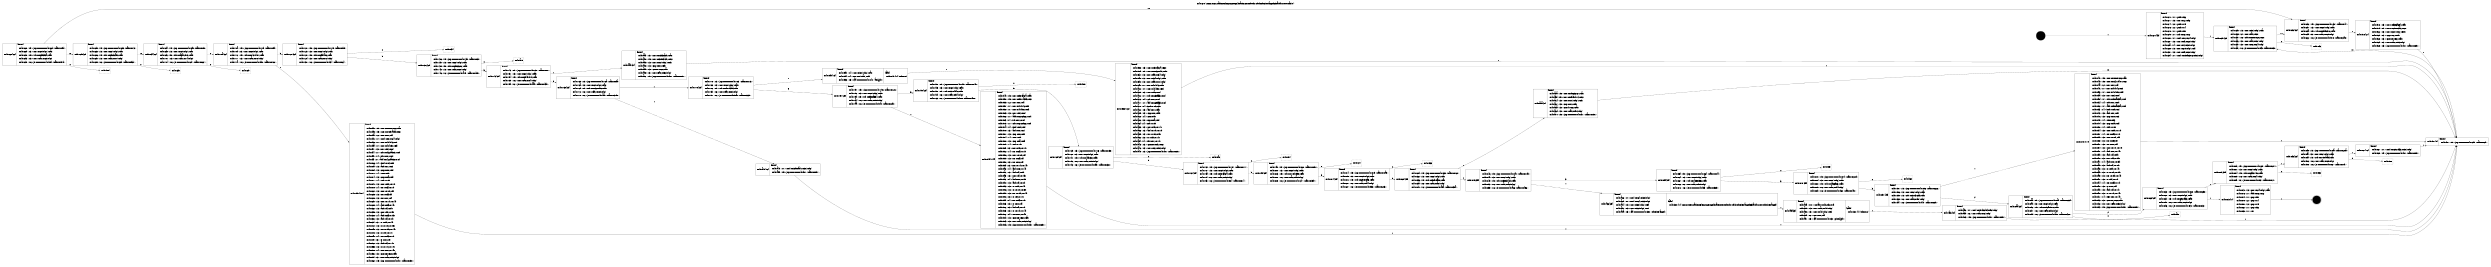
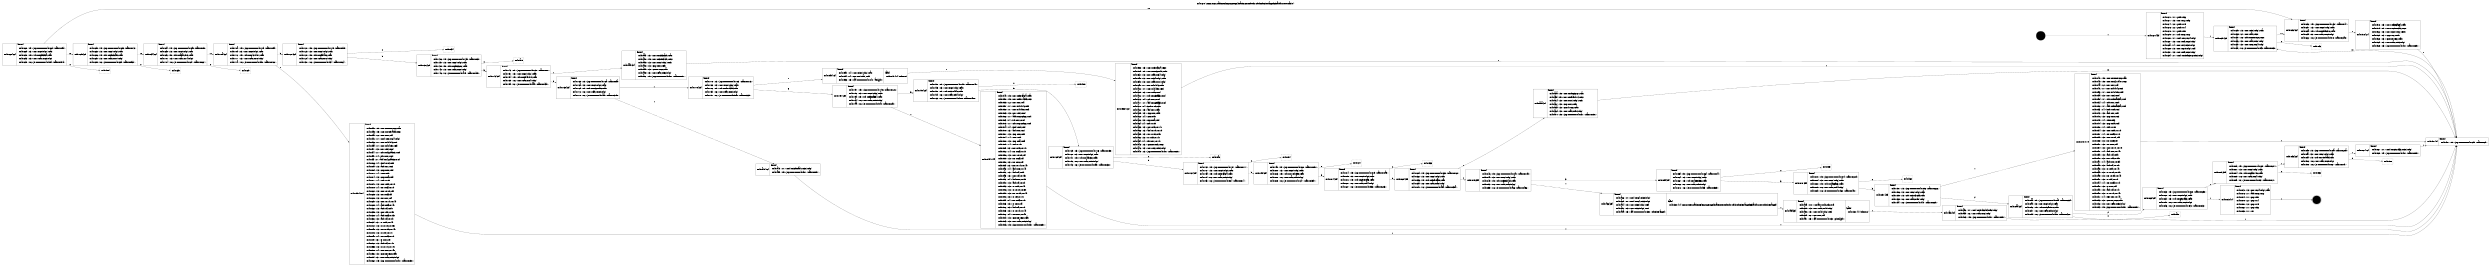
(210, 54) -> (210, 54)
